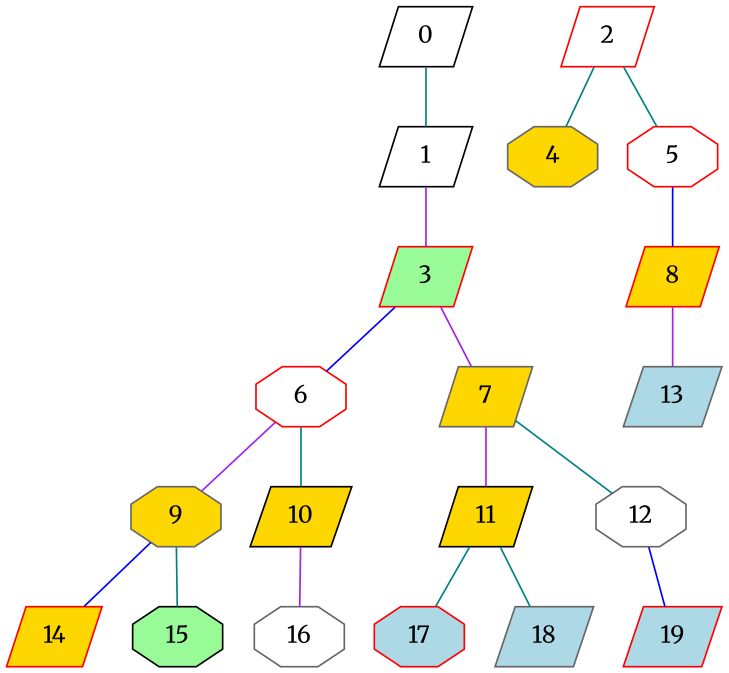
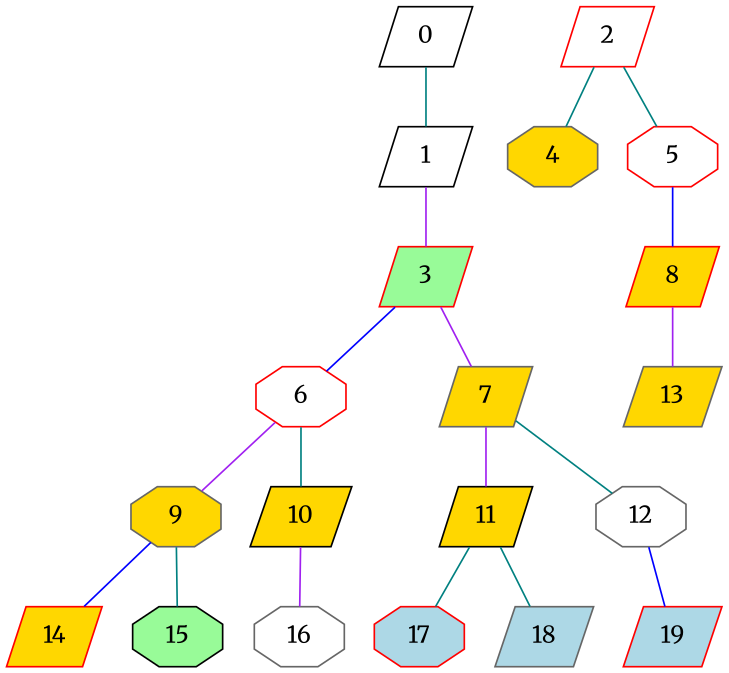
(673, 397) -> (673, 397)
